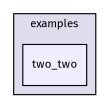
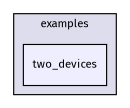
(55, 65) -> (65, 65)
